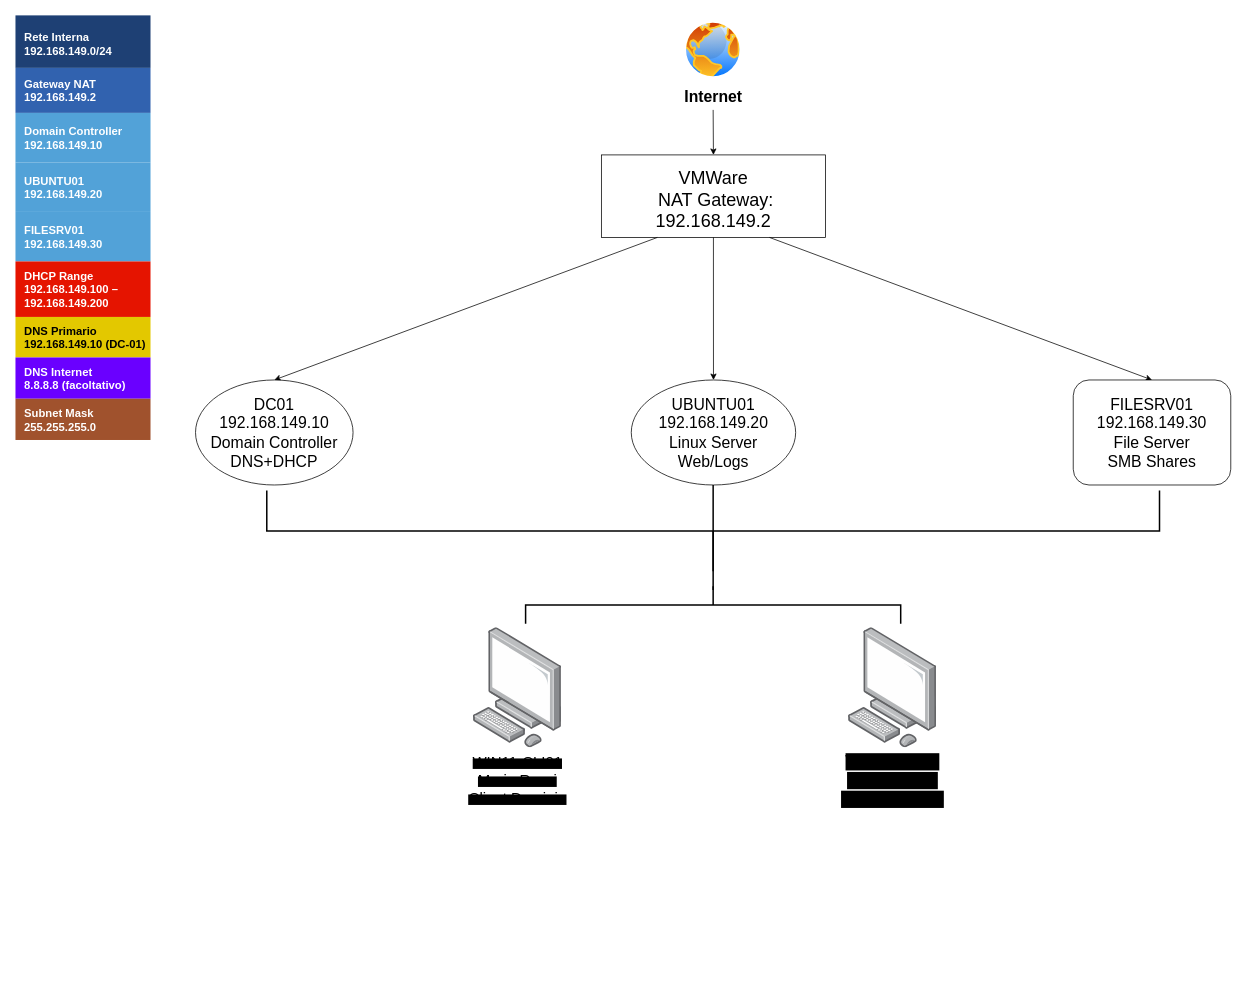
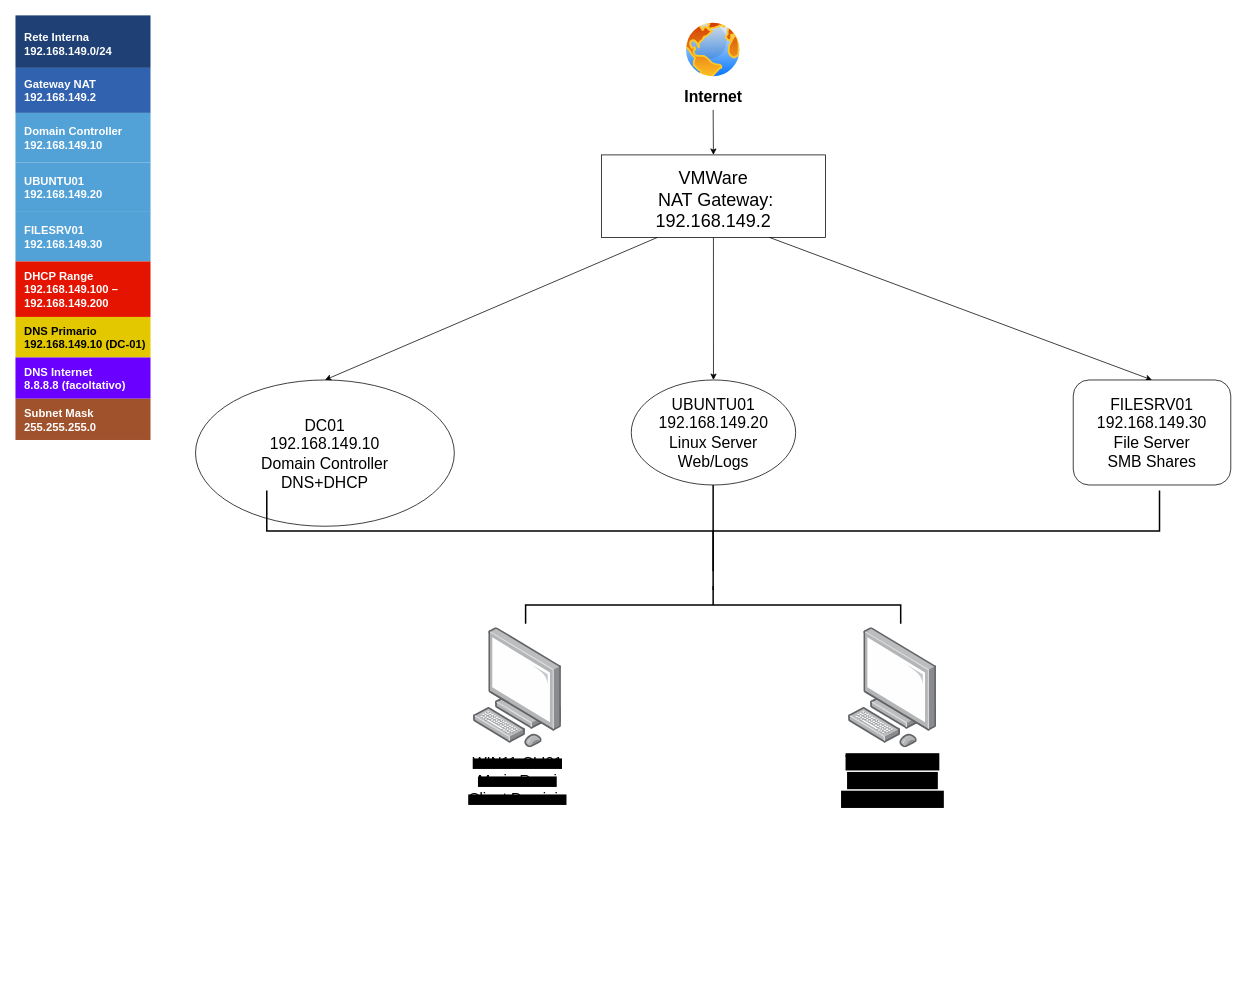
(274, 432) -> (325, 453)
